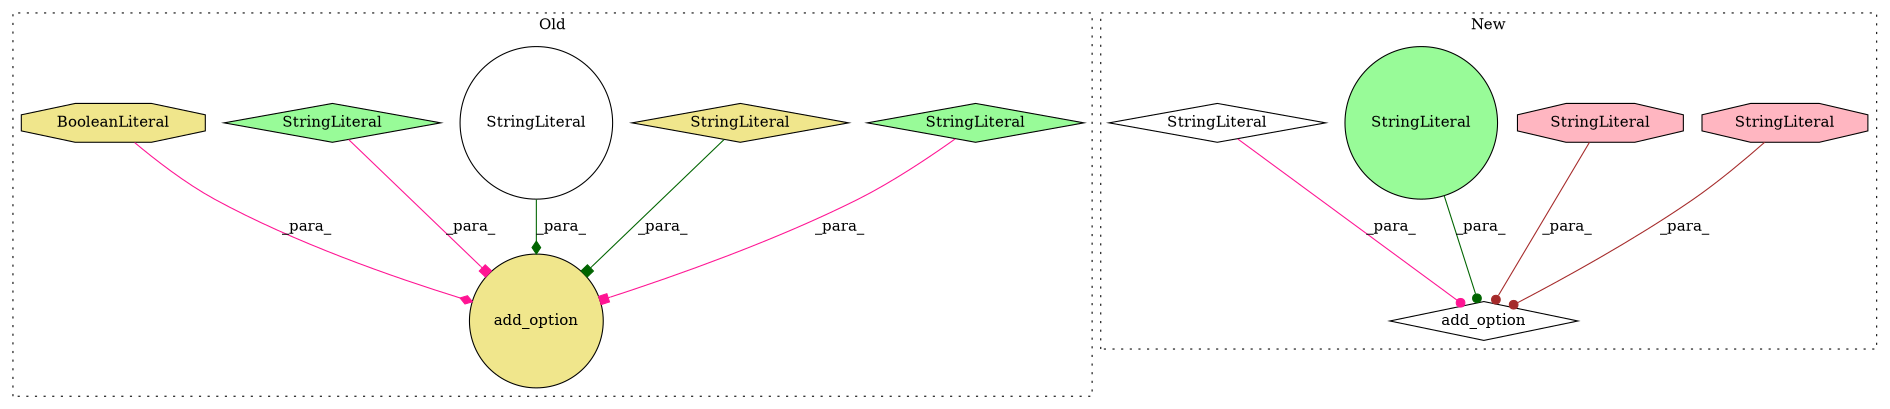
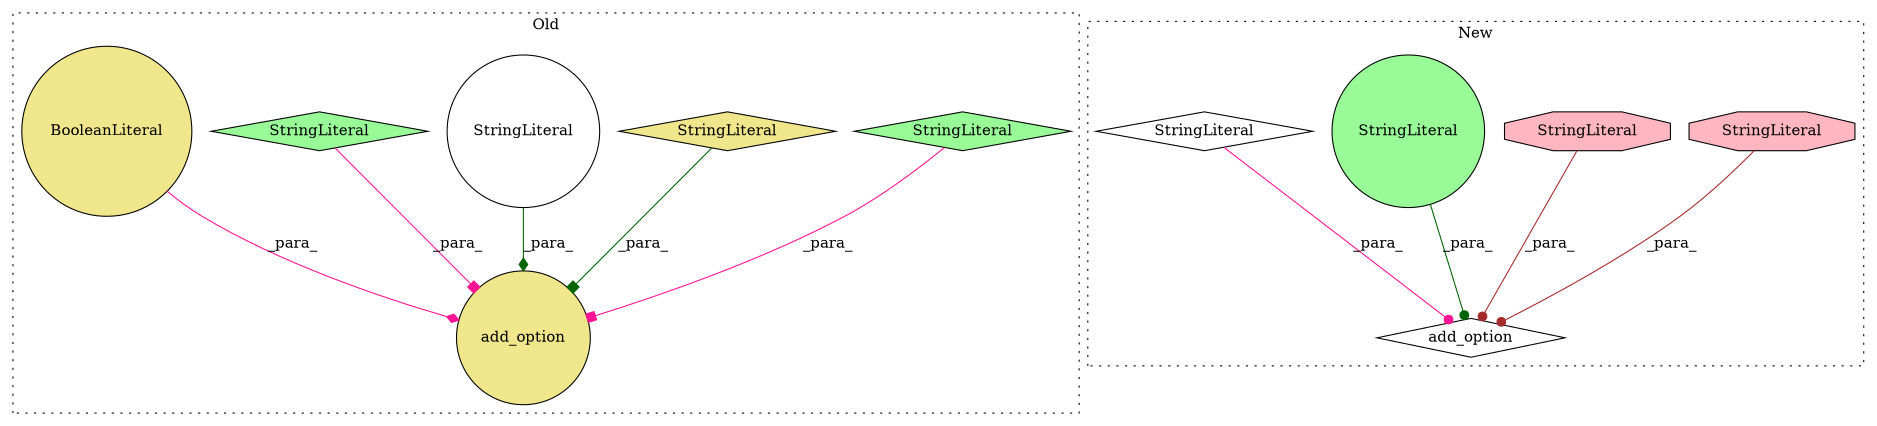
(113, 123) -> (107, 131)
